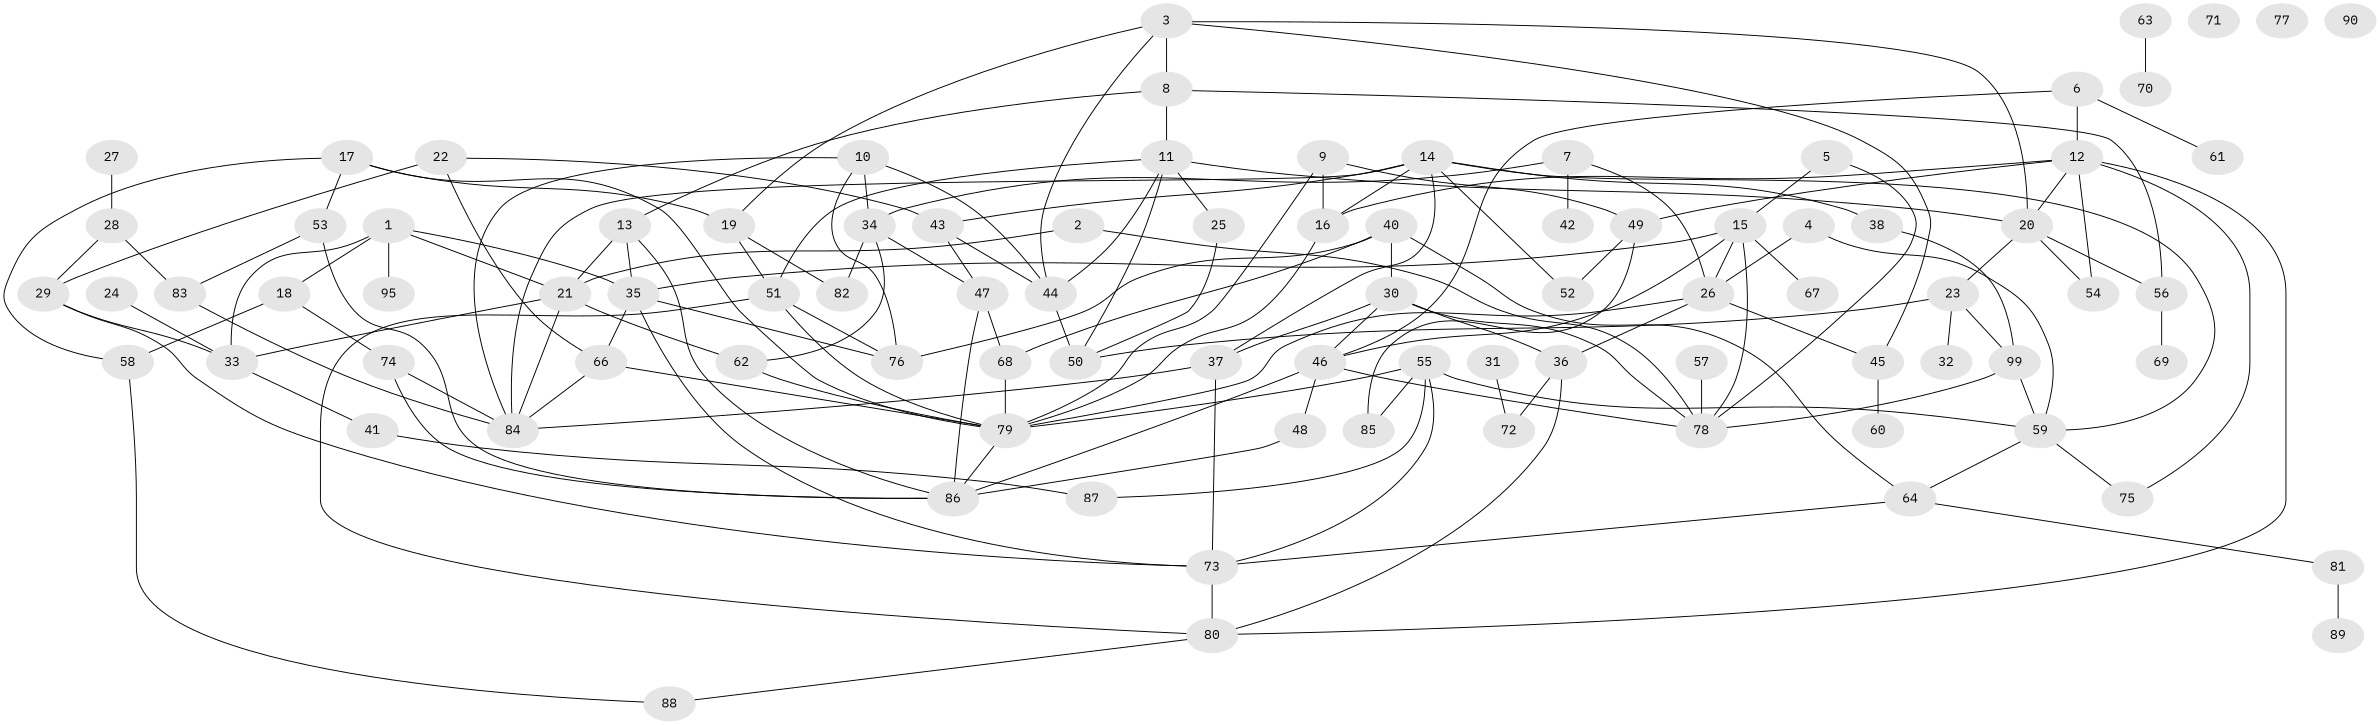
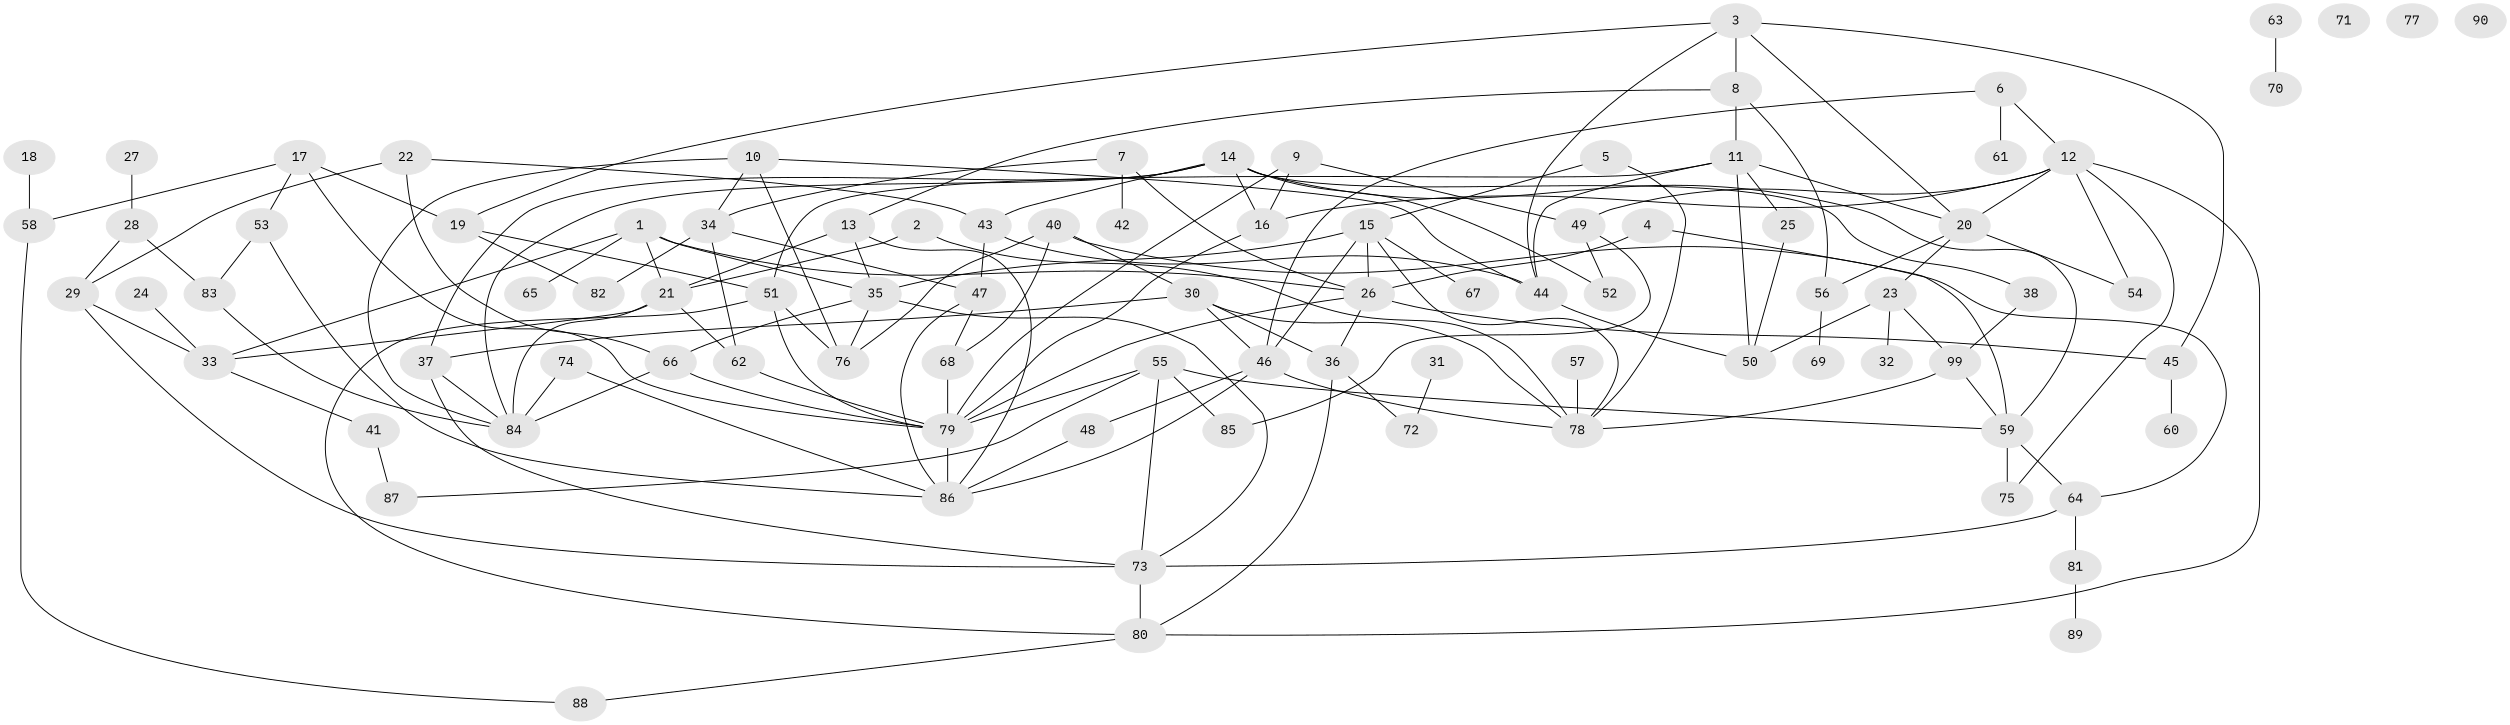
(336, 260) -> (1052, 272)
(389, 294) -> (530, 294)
(337, 328) -> none
